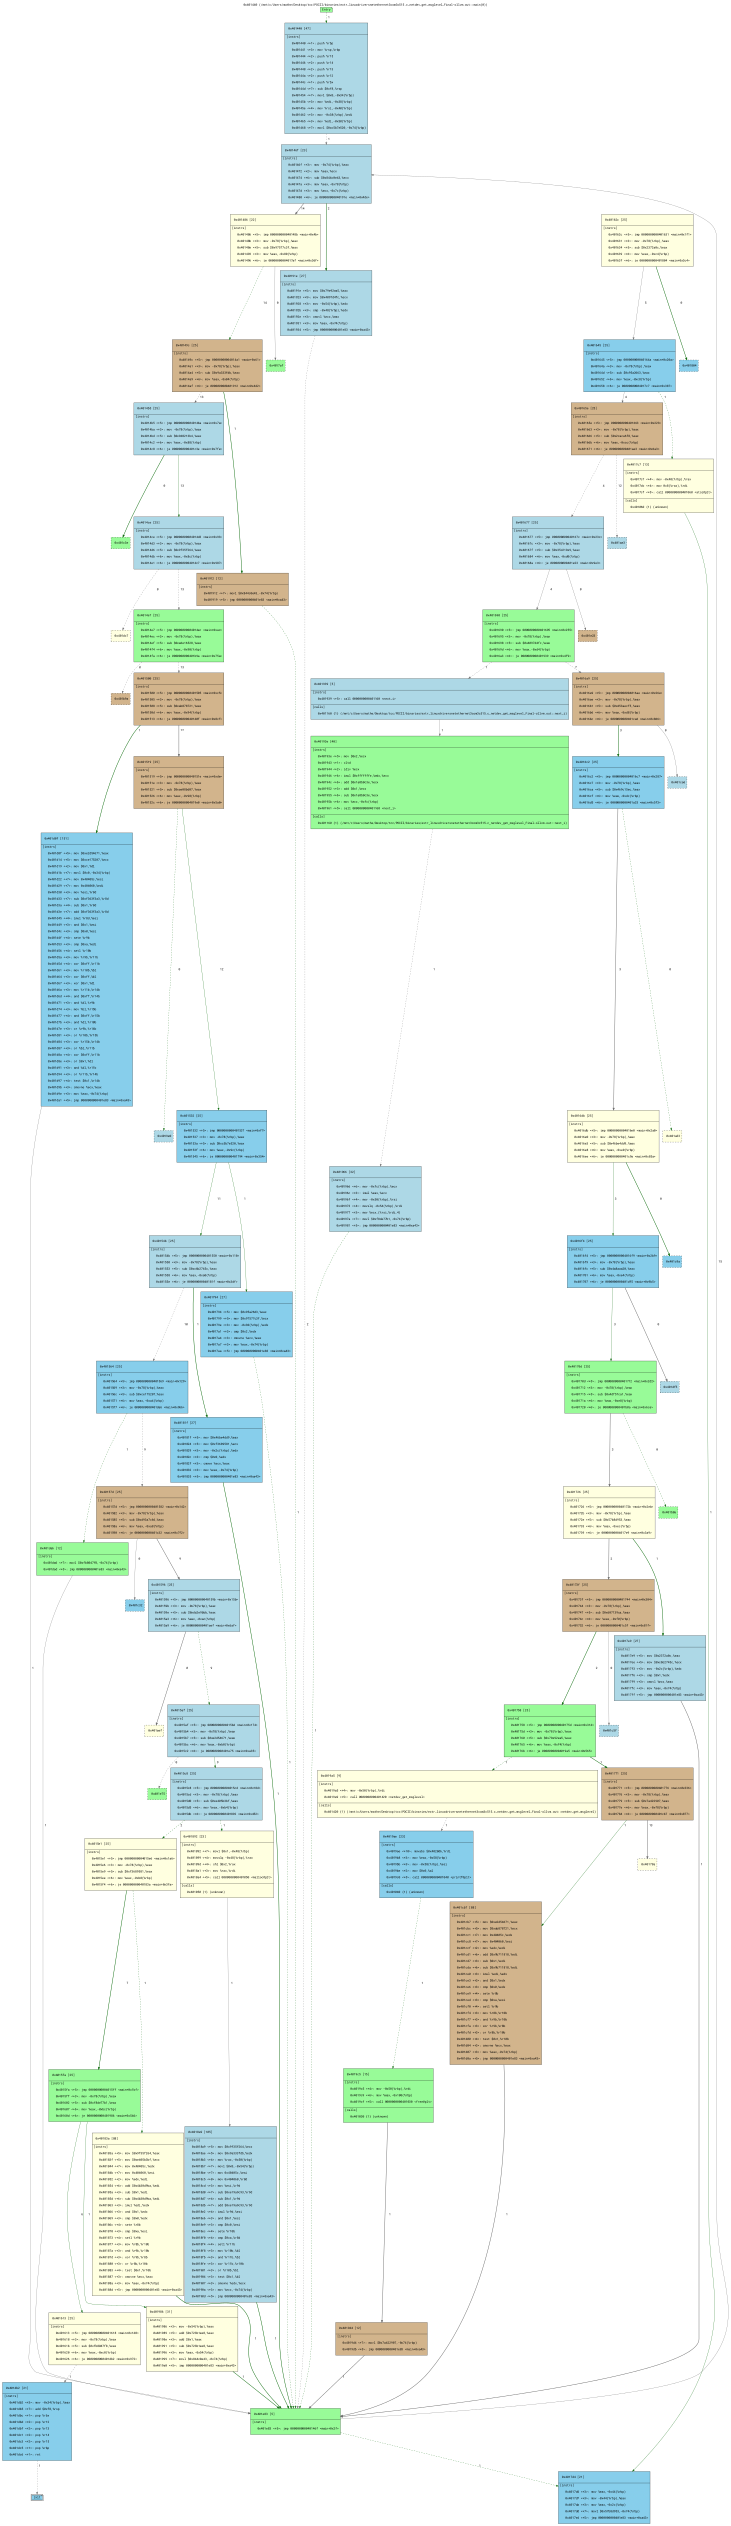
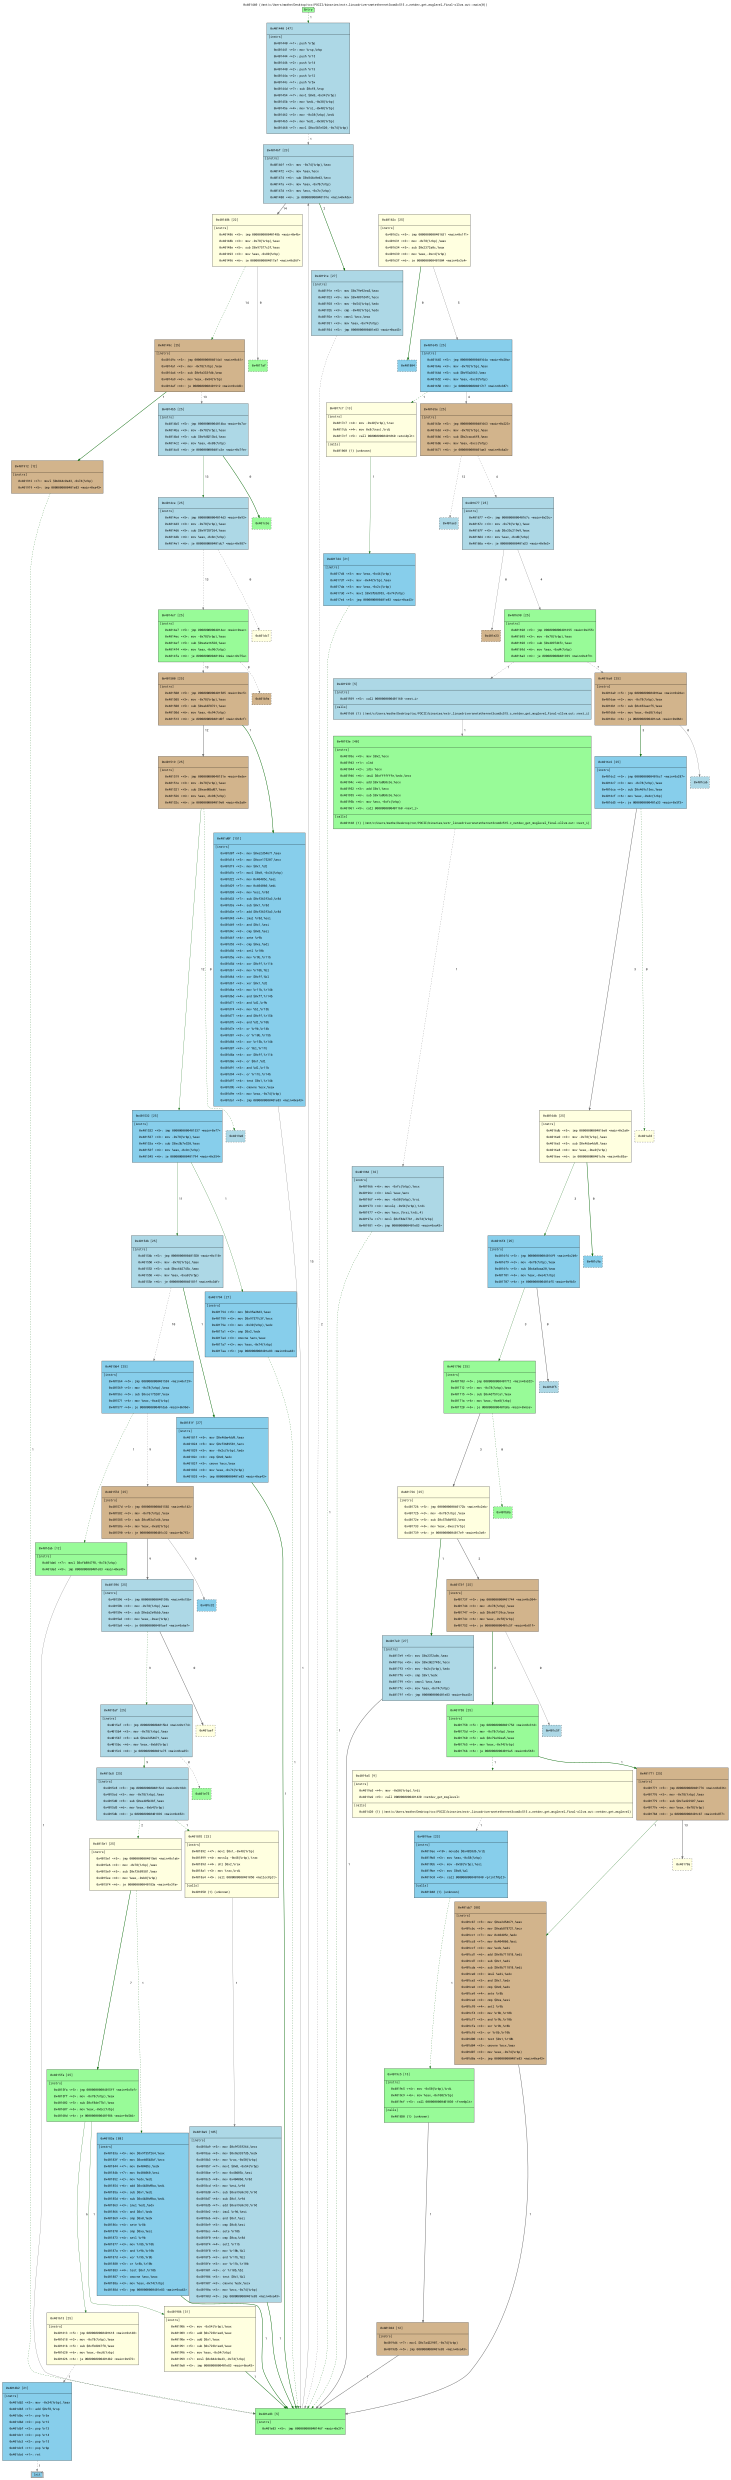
(138, 2214) -> (143, 2214)
(448, 2459) -> (327, 1505)
